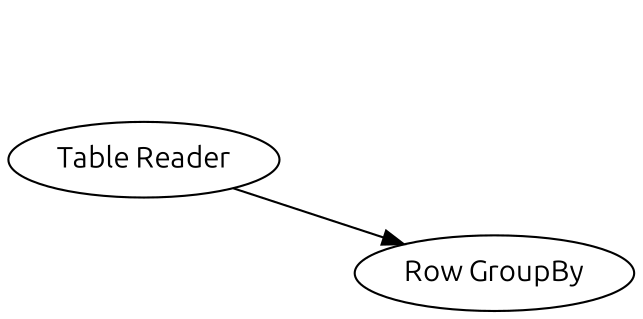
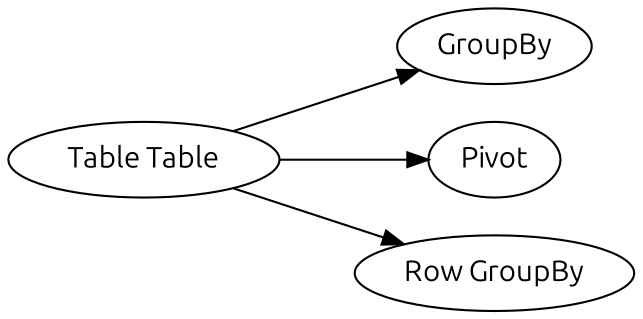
none -> (494, 46)
(144, 160) -> (144, 160)
none -> (494, 160)
